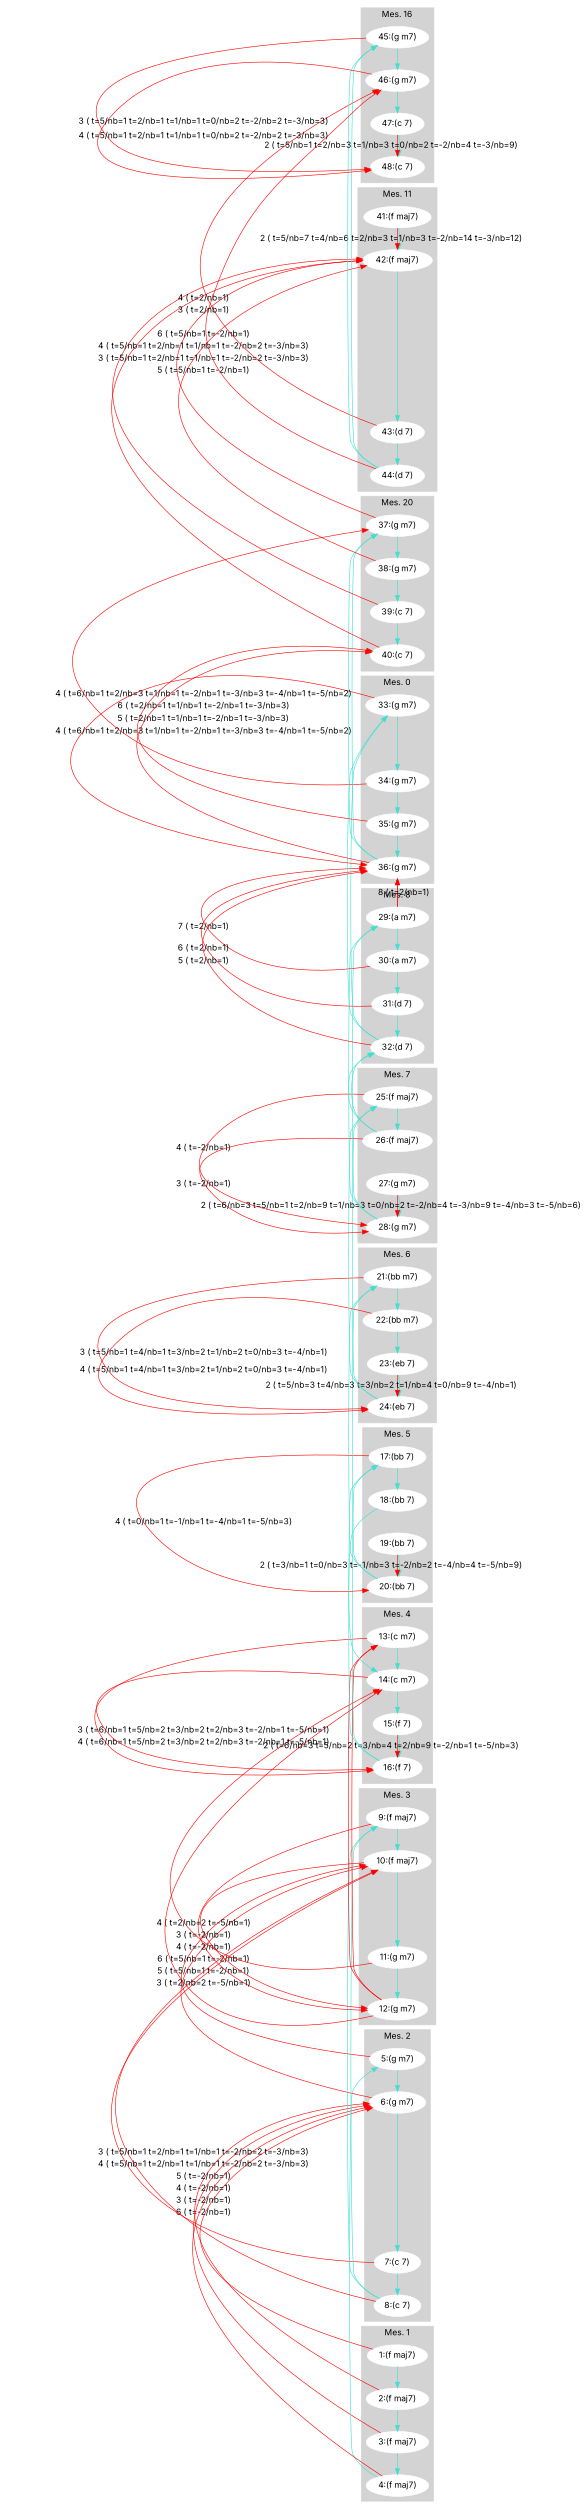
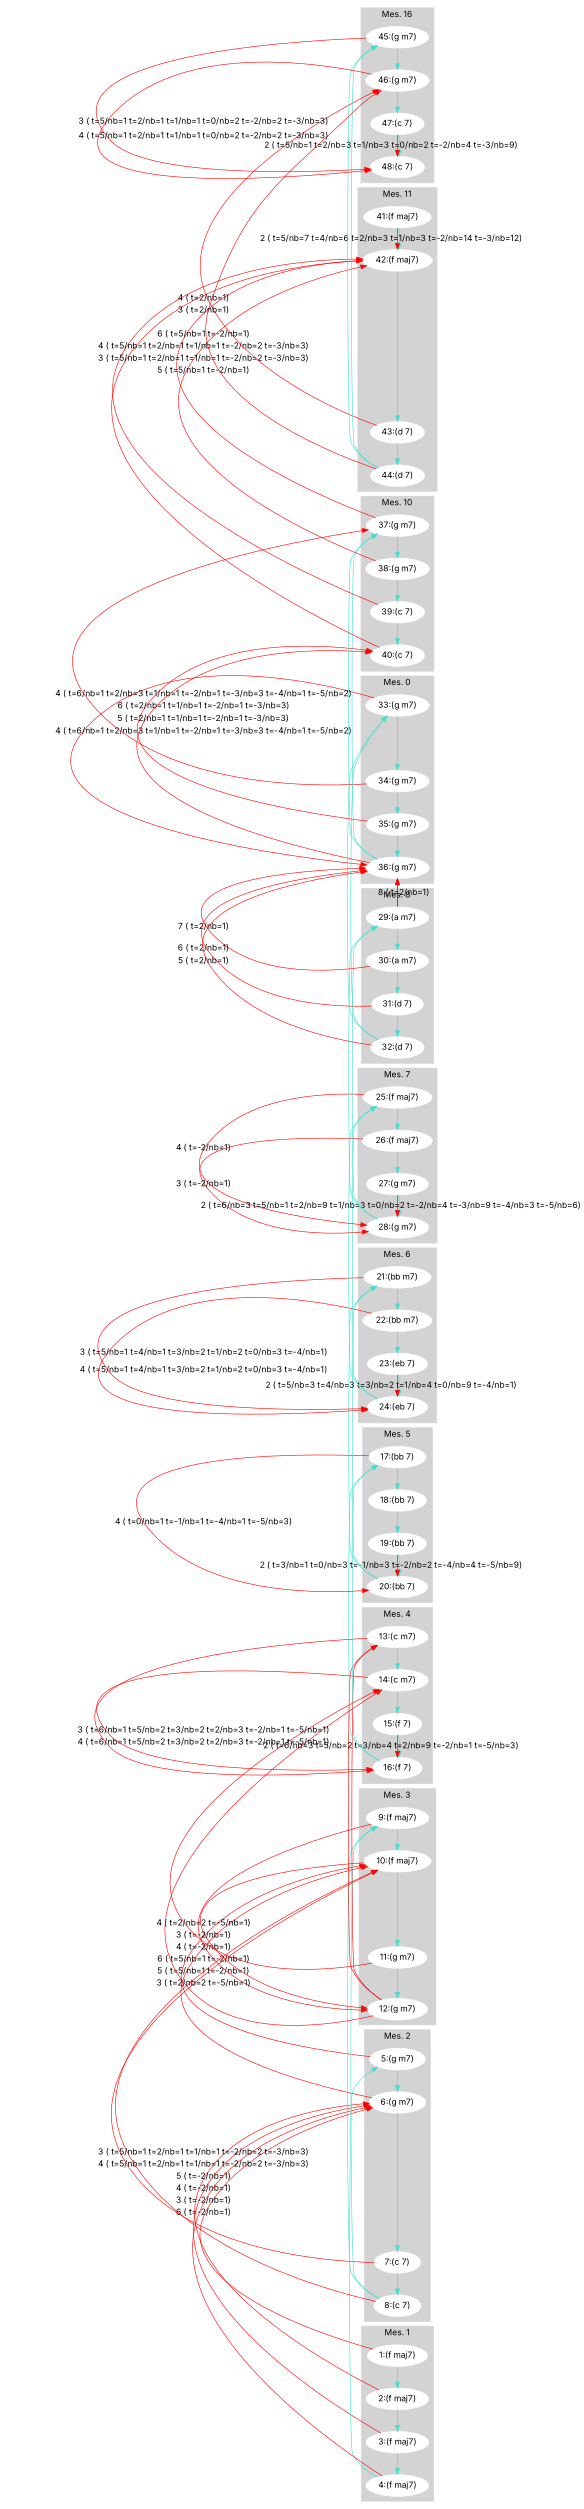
(397, 503) -> (397, 503)
(352, 1095) -> (397, 1159)
(349, 1587) -> (397, 1519)
